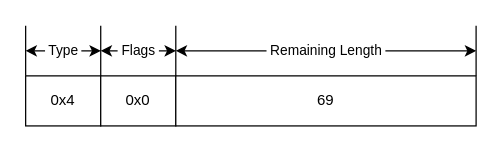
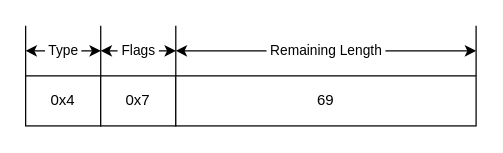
(138, 101) -> (138, 101)
